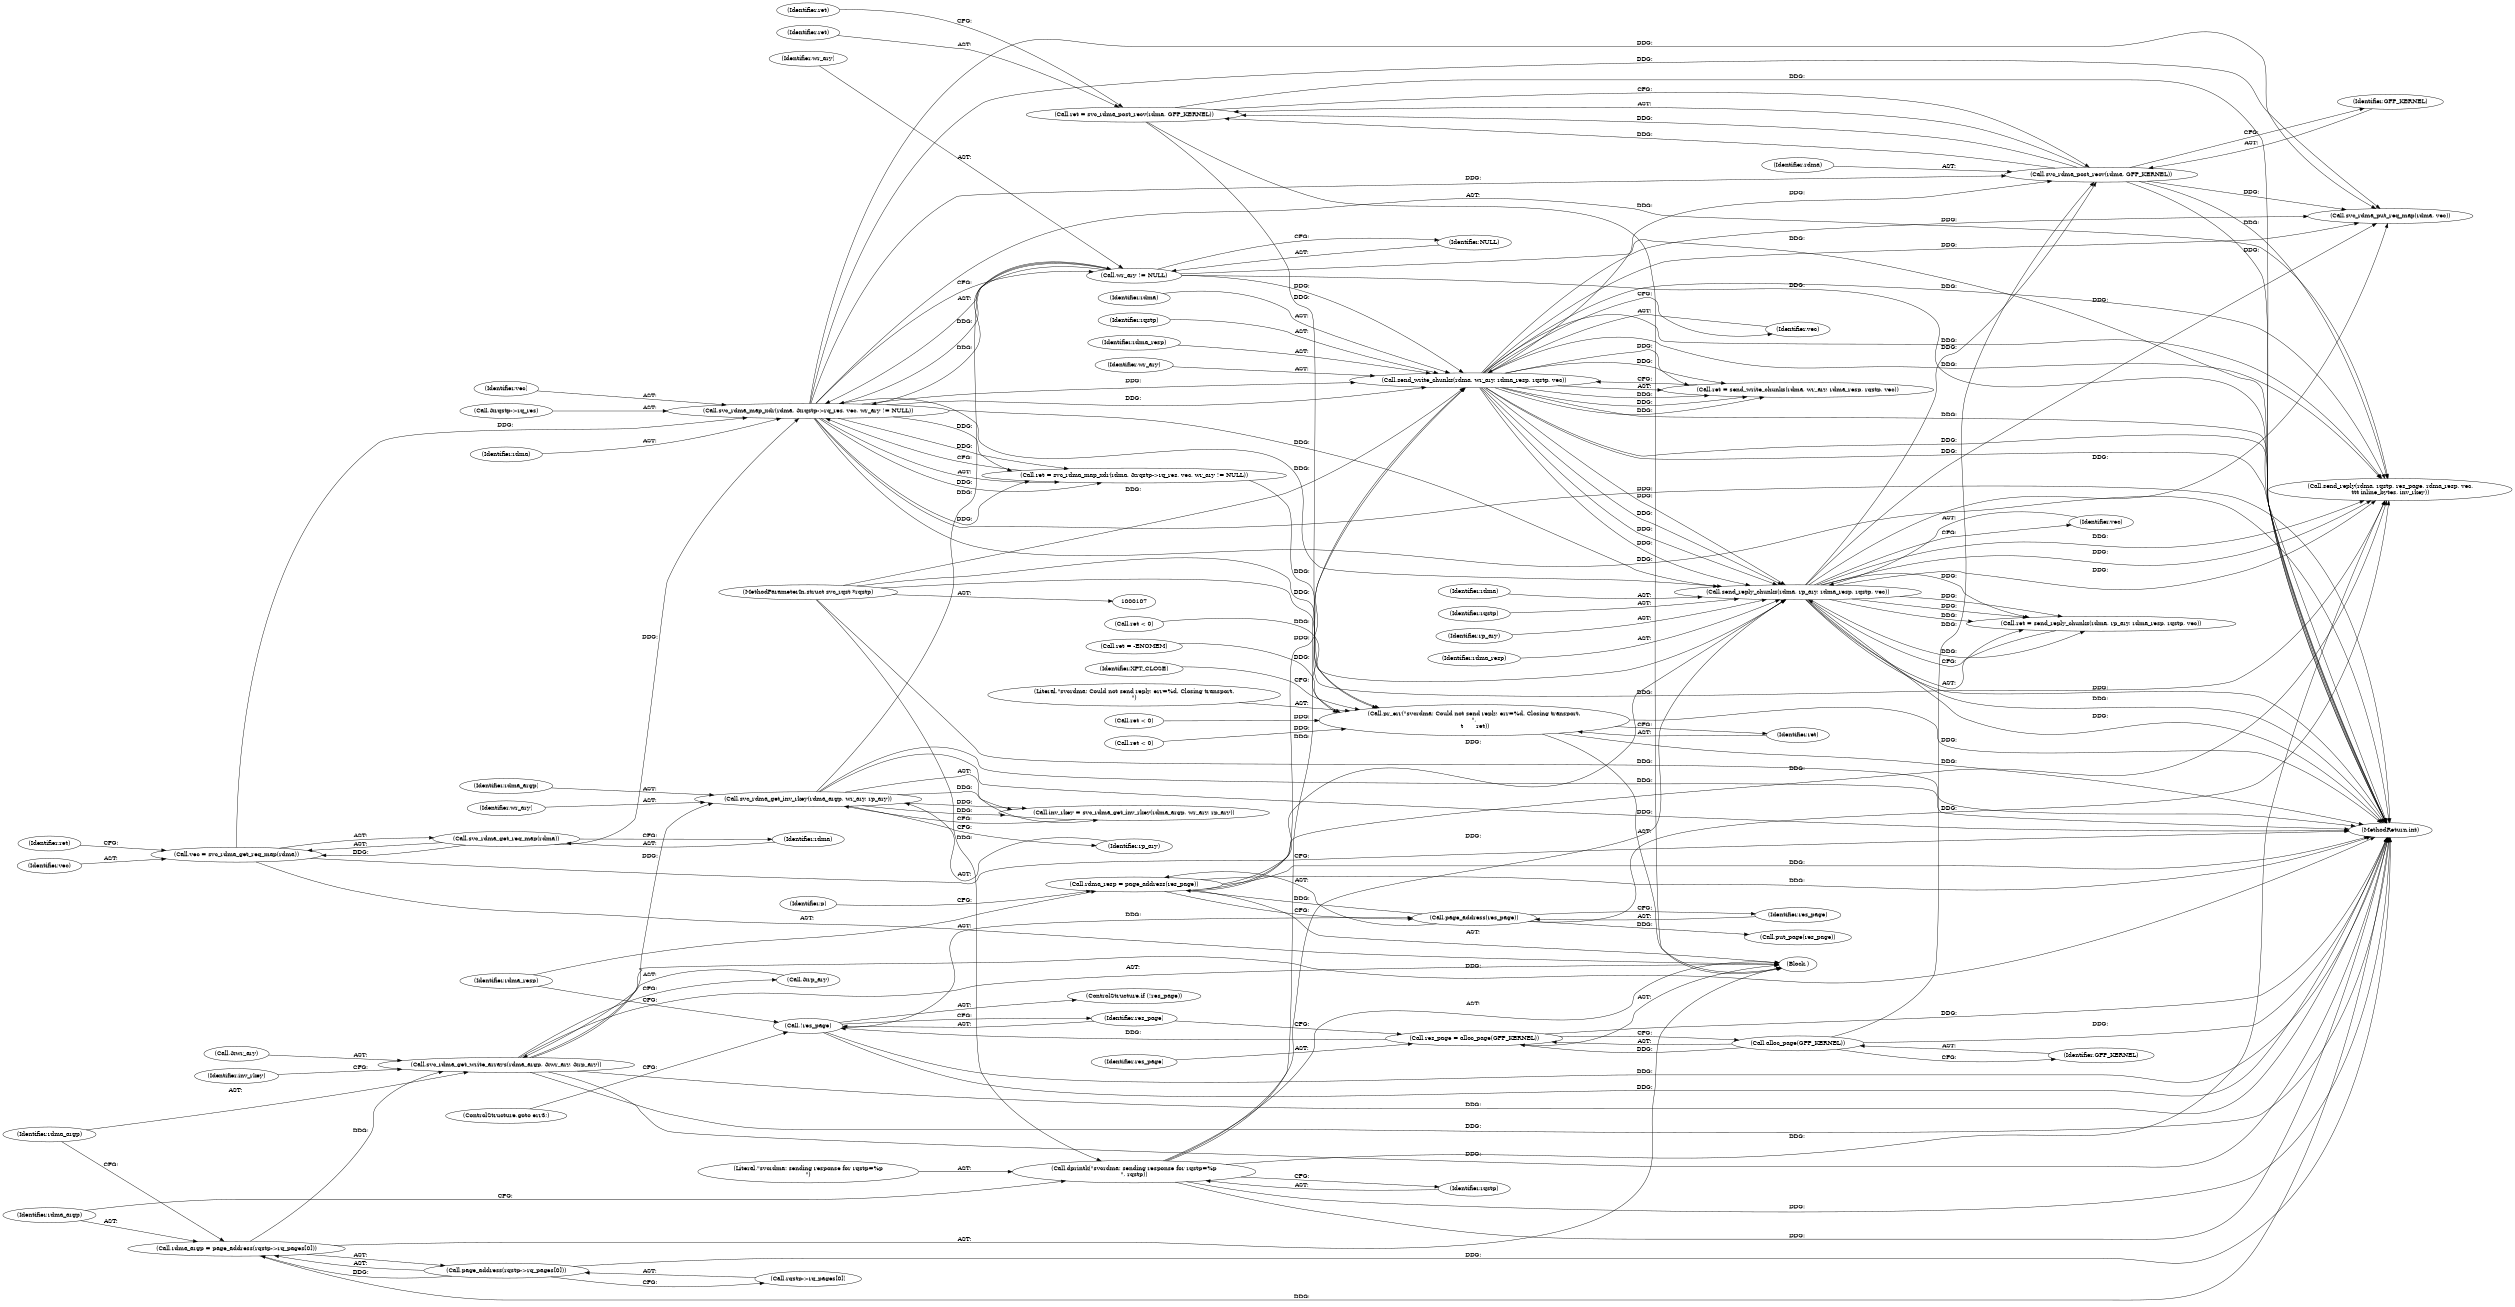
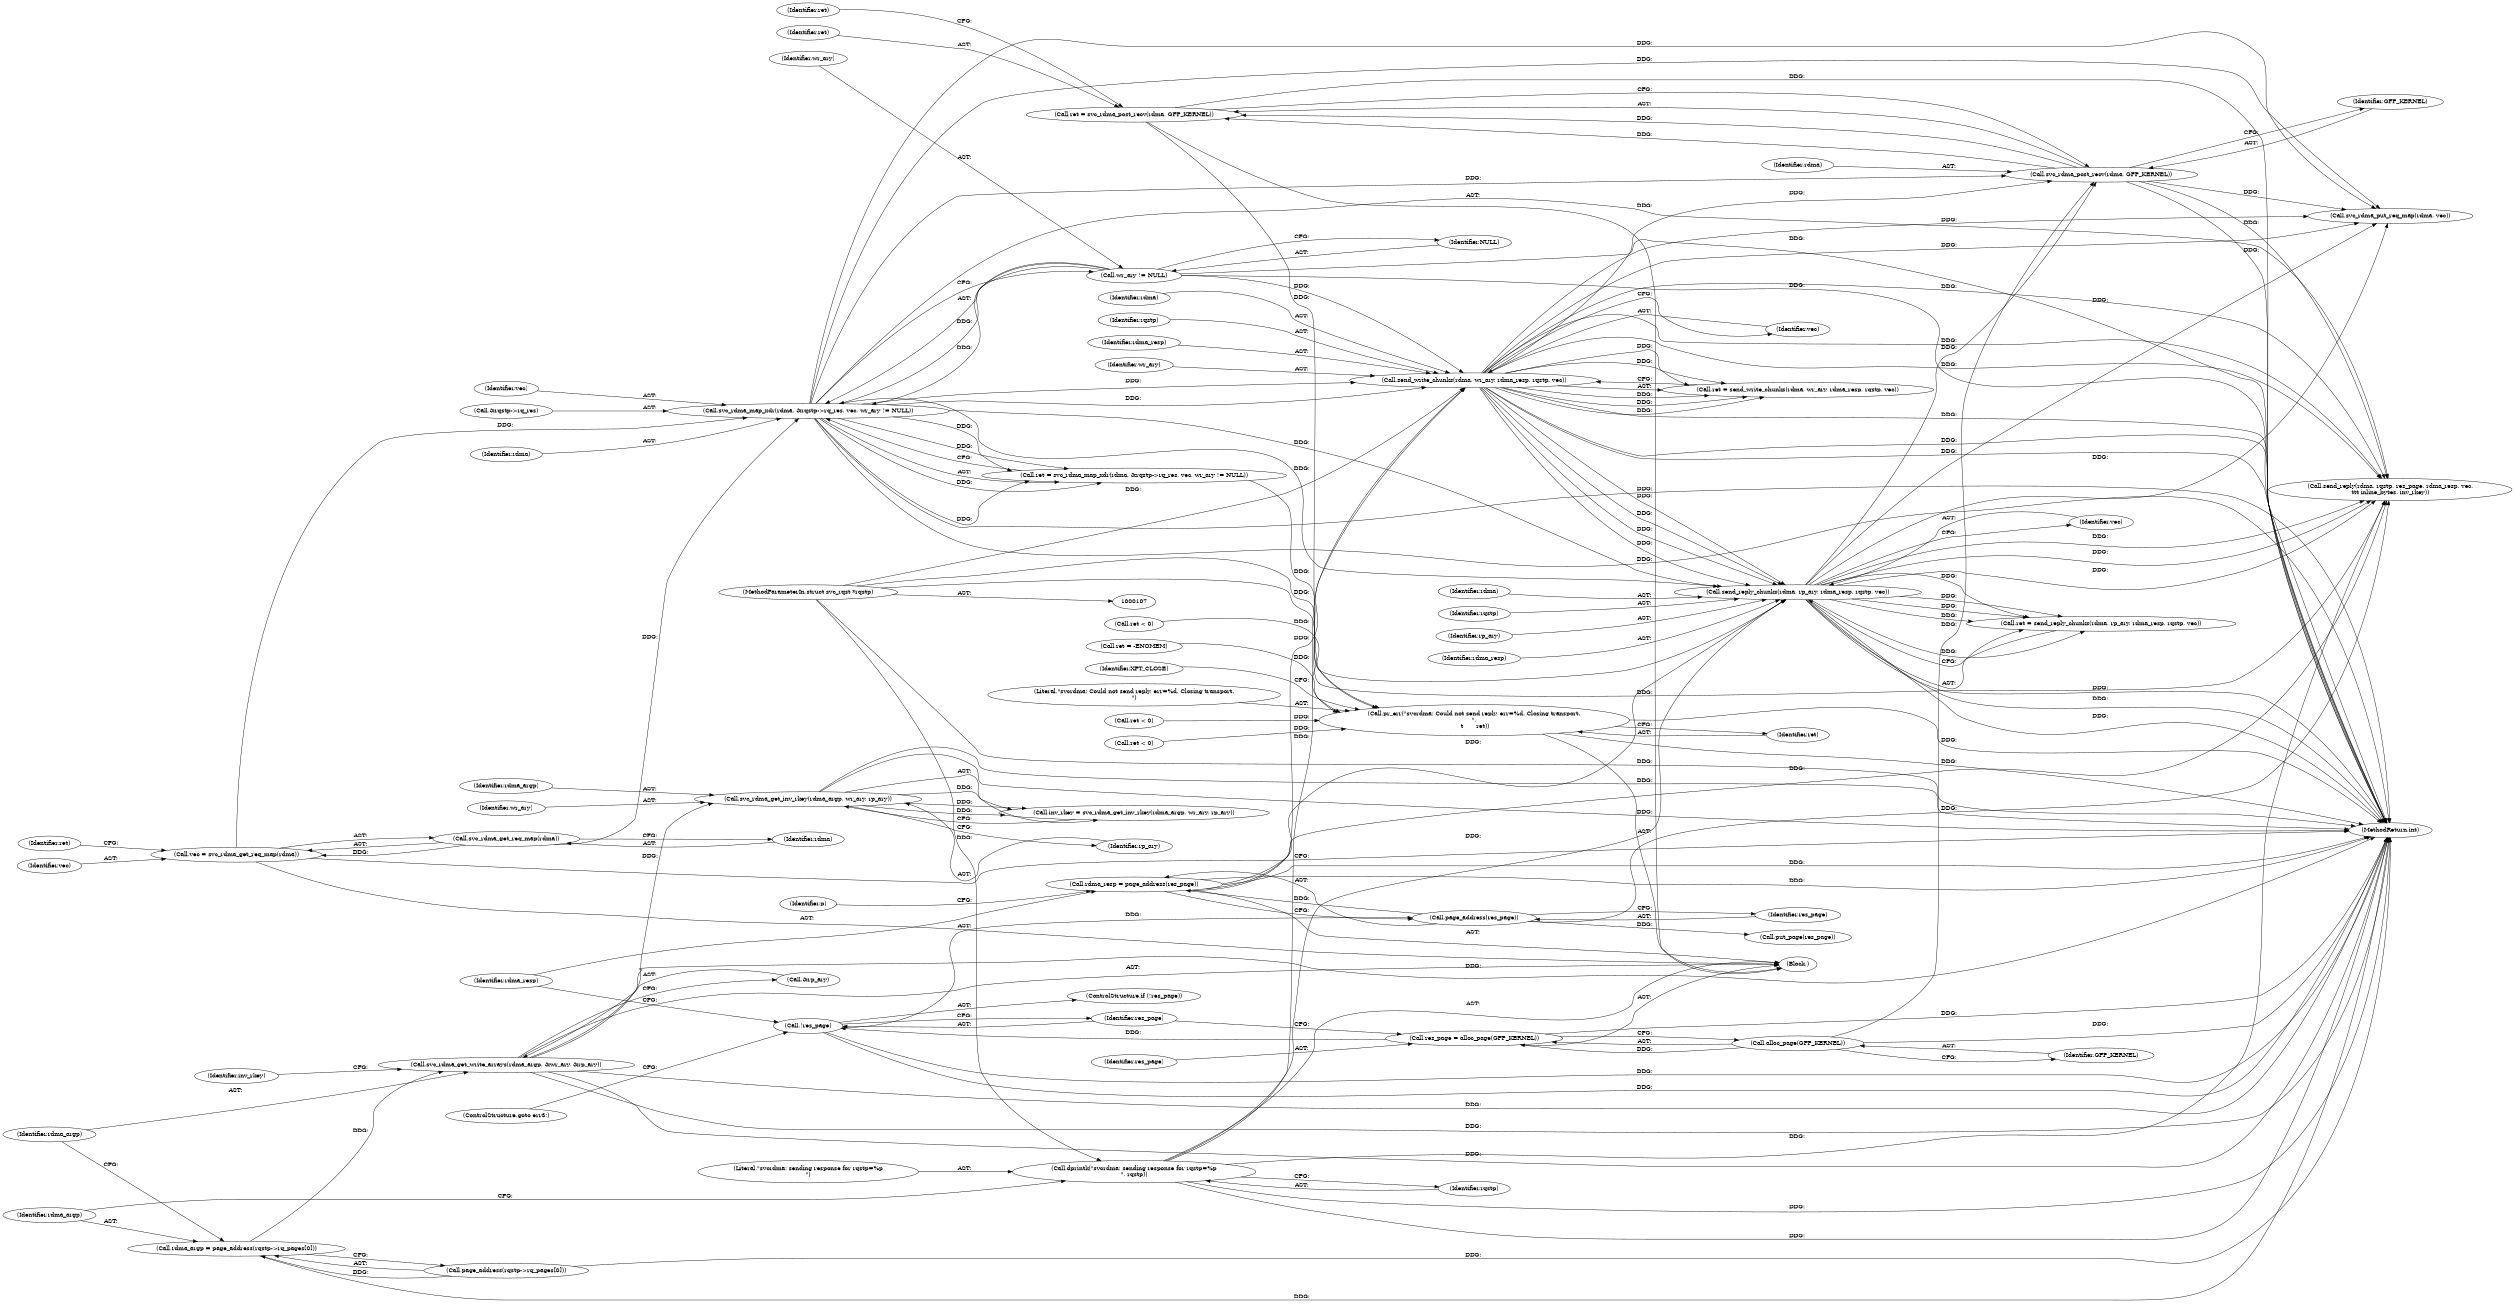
(973, 499) -> none
(237, 1054) -> none
(1140, 1243) -> none
(362, 1255) -> (362, 1255)
(808, 1279) -> none
